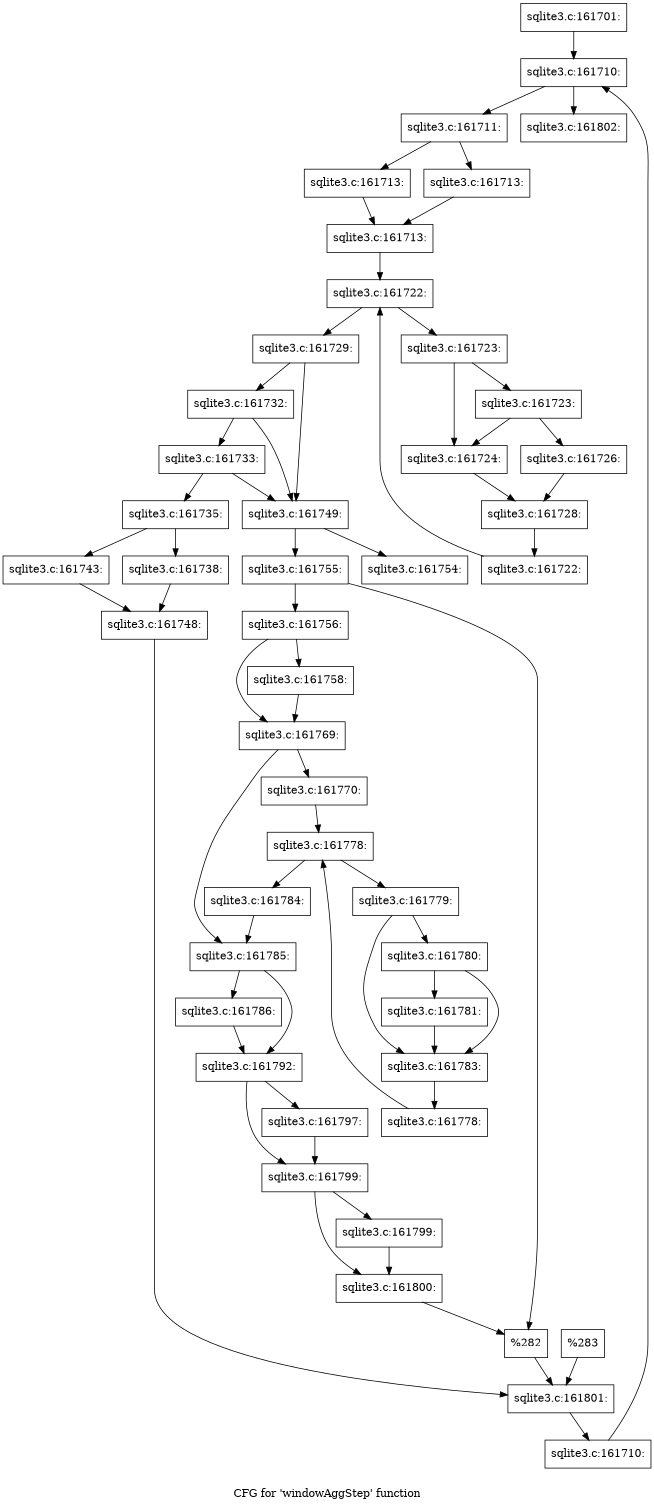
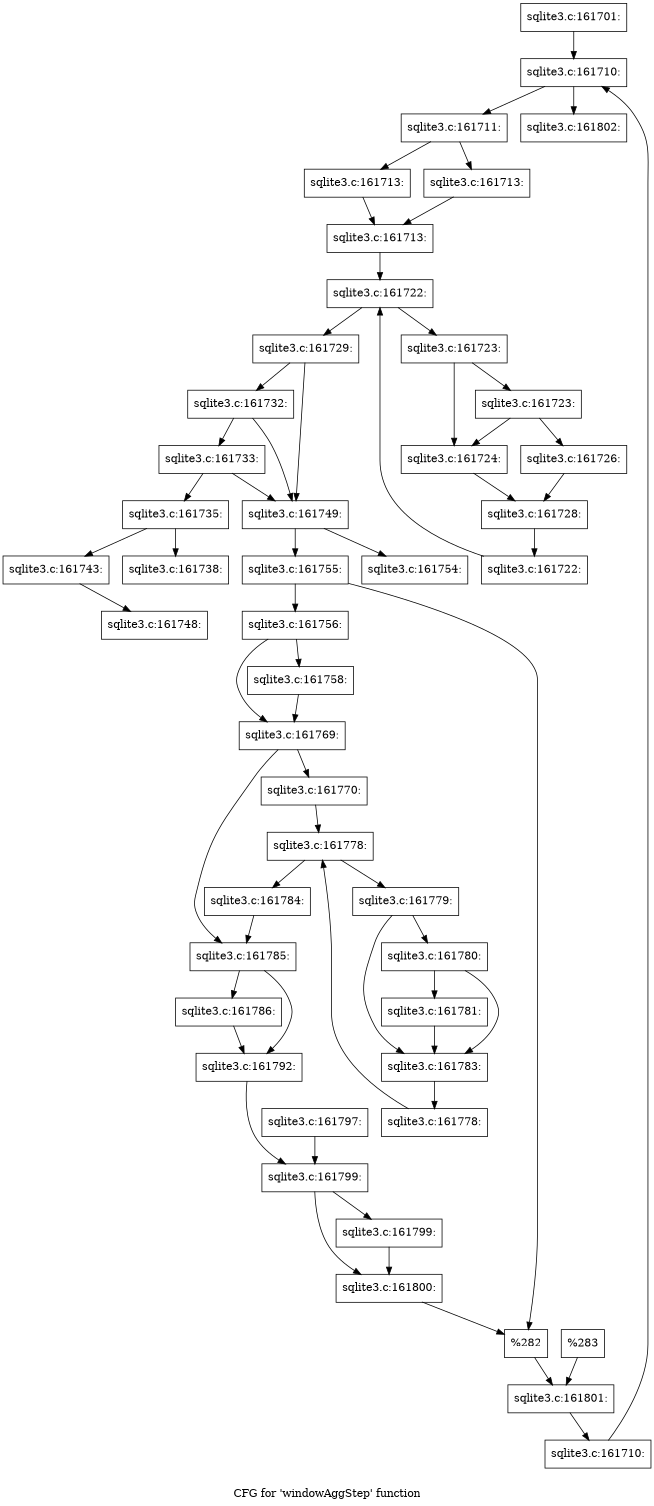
(166, 594) -> none
(279, 1092) -> none
(154, 1152) -> none
